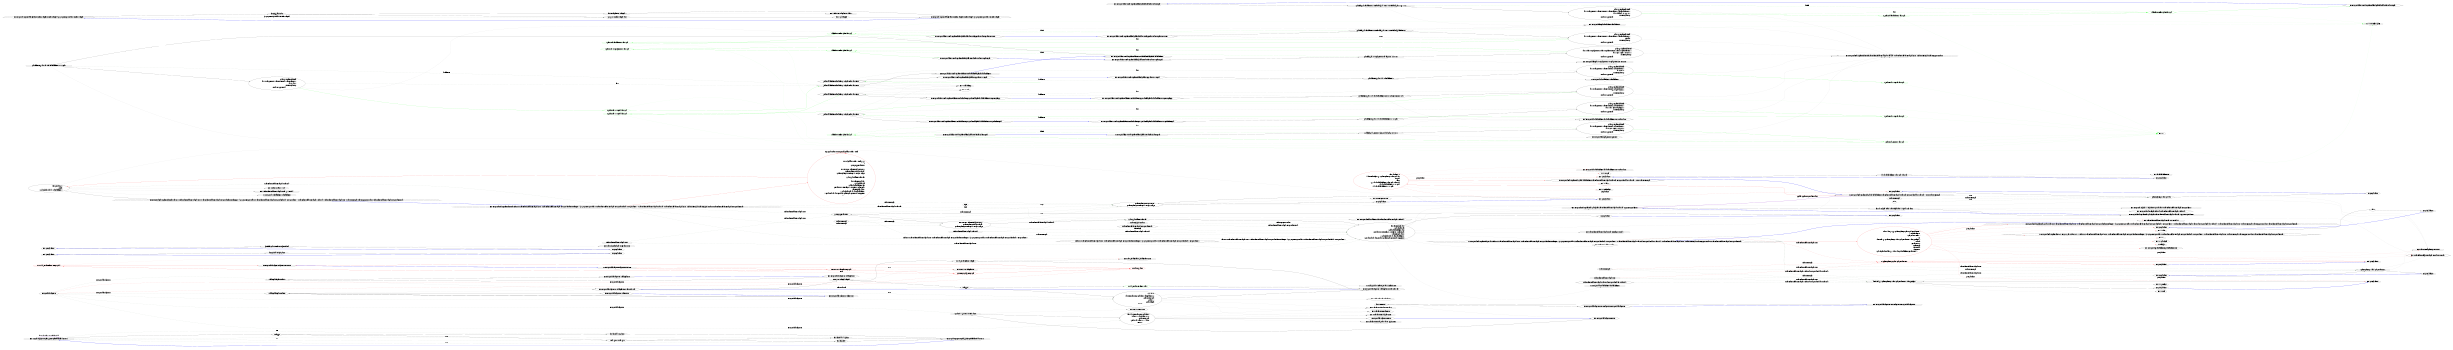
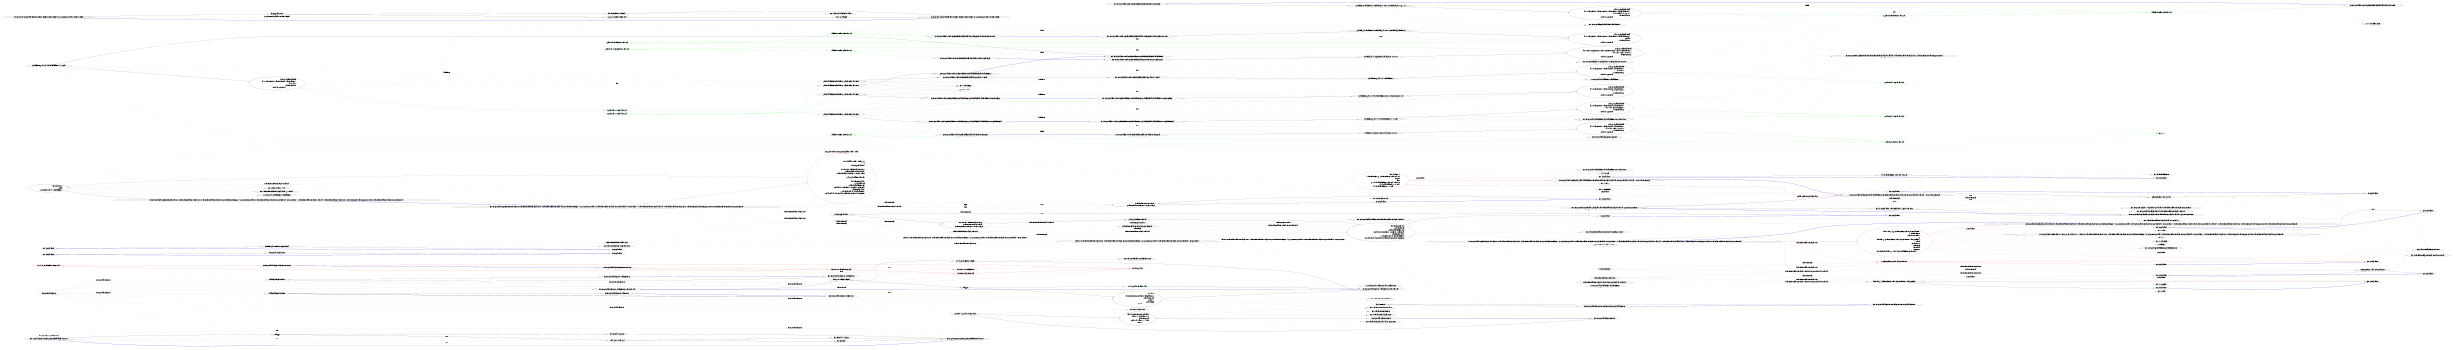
(617, 282) -> (617, 282)
